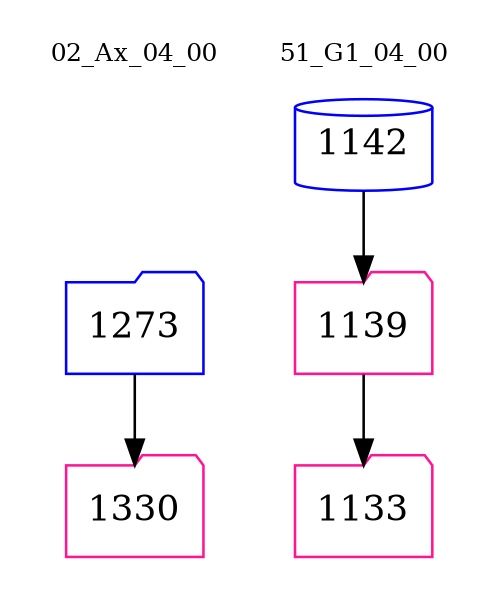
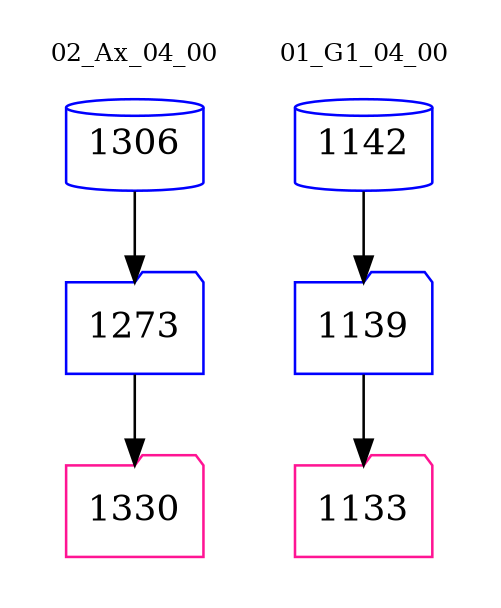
(365, 55) -> (365, 55)
none -> (135, 145)
(364, 328) -> (364, 328)
